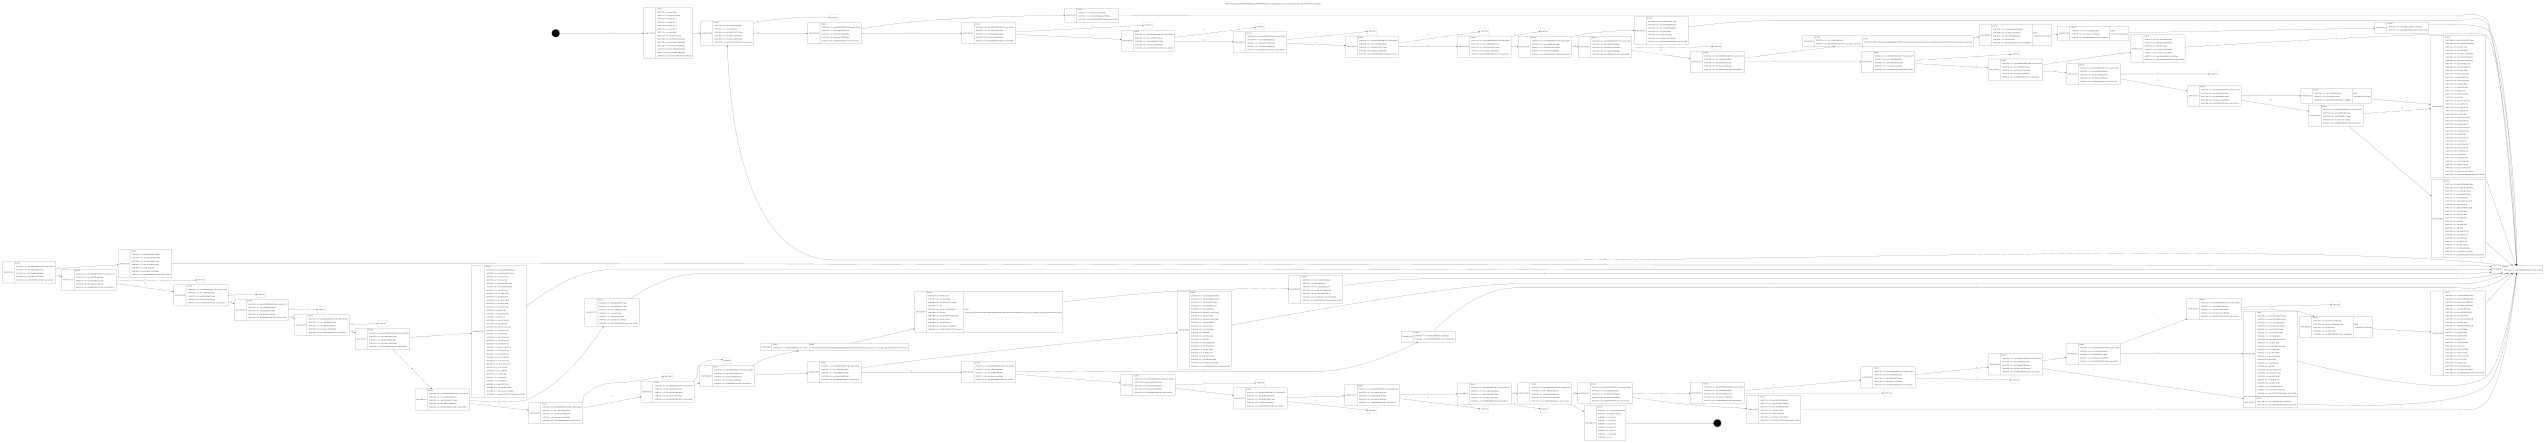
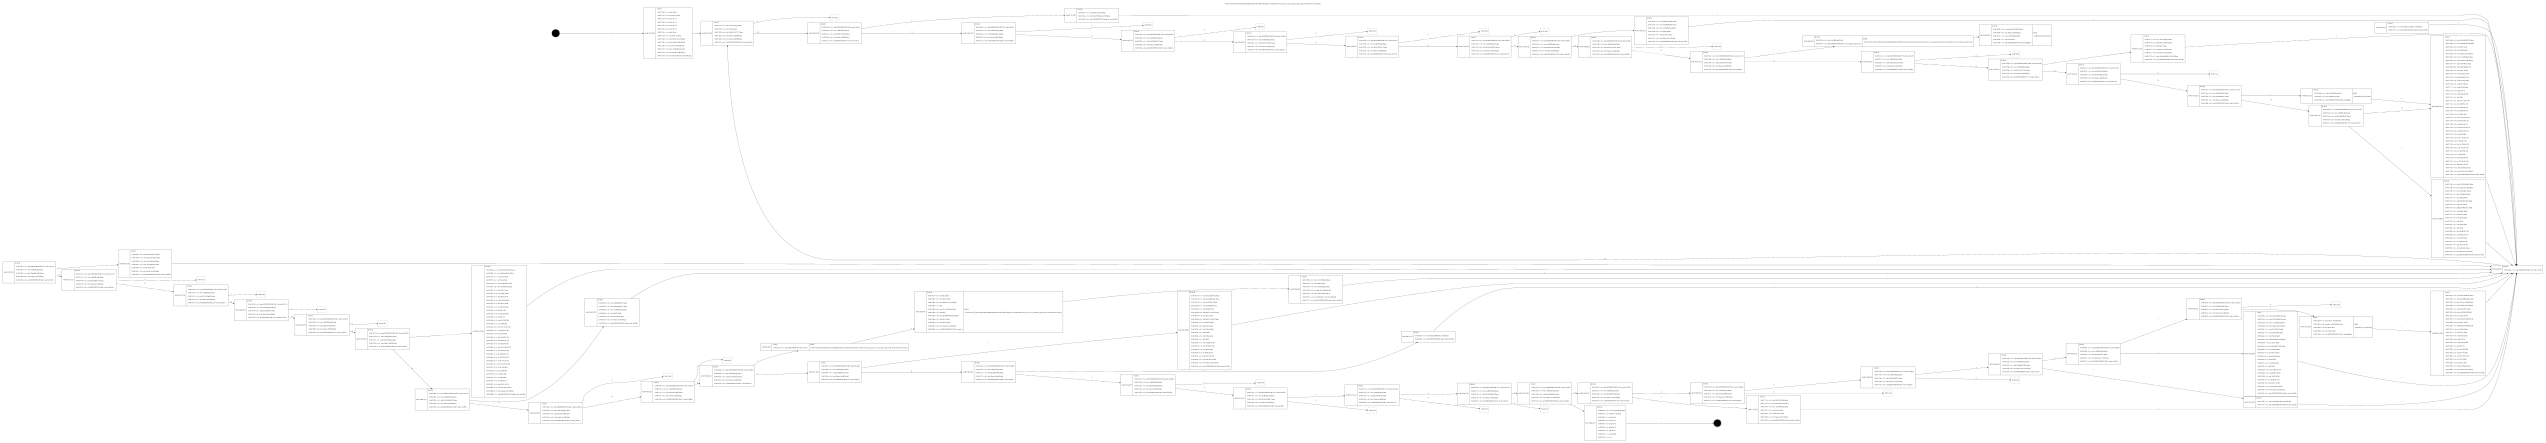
(2093, 33) -> none
